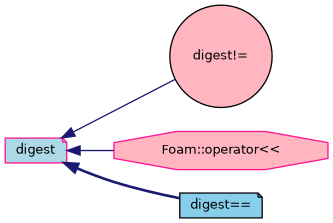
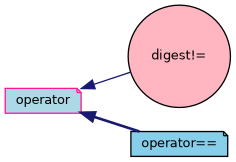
(36, 151) -> (43, 101)
(221, 151) -> none
(221, 205) -> (179, 144)
